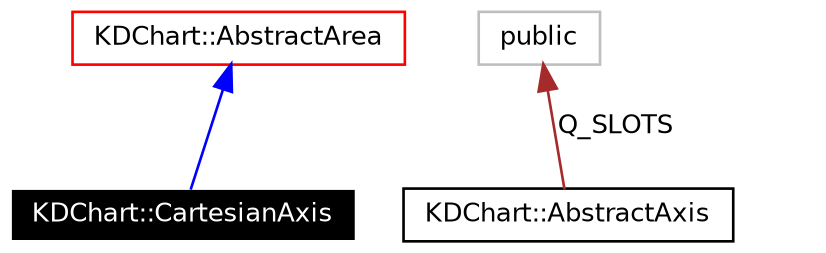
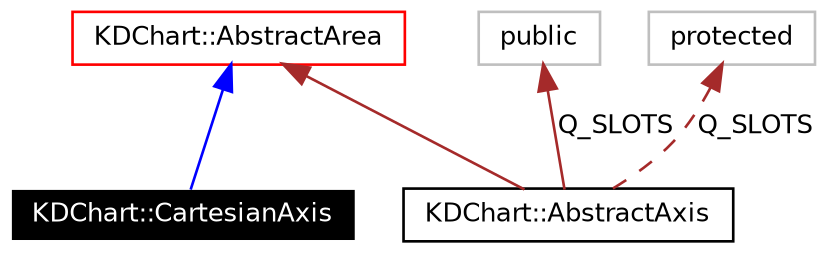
none -> (732, 38)
none -> (416, 133)
